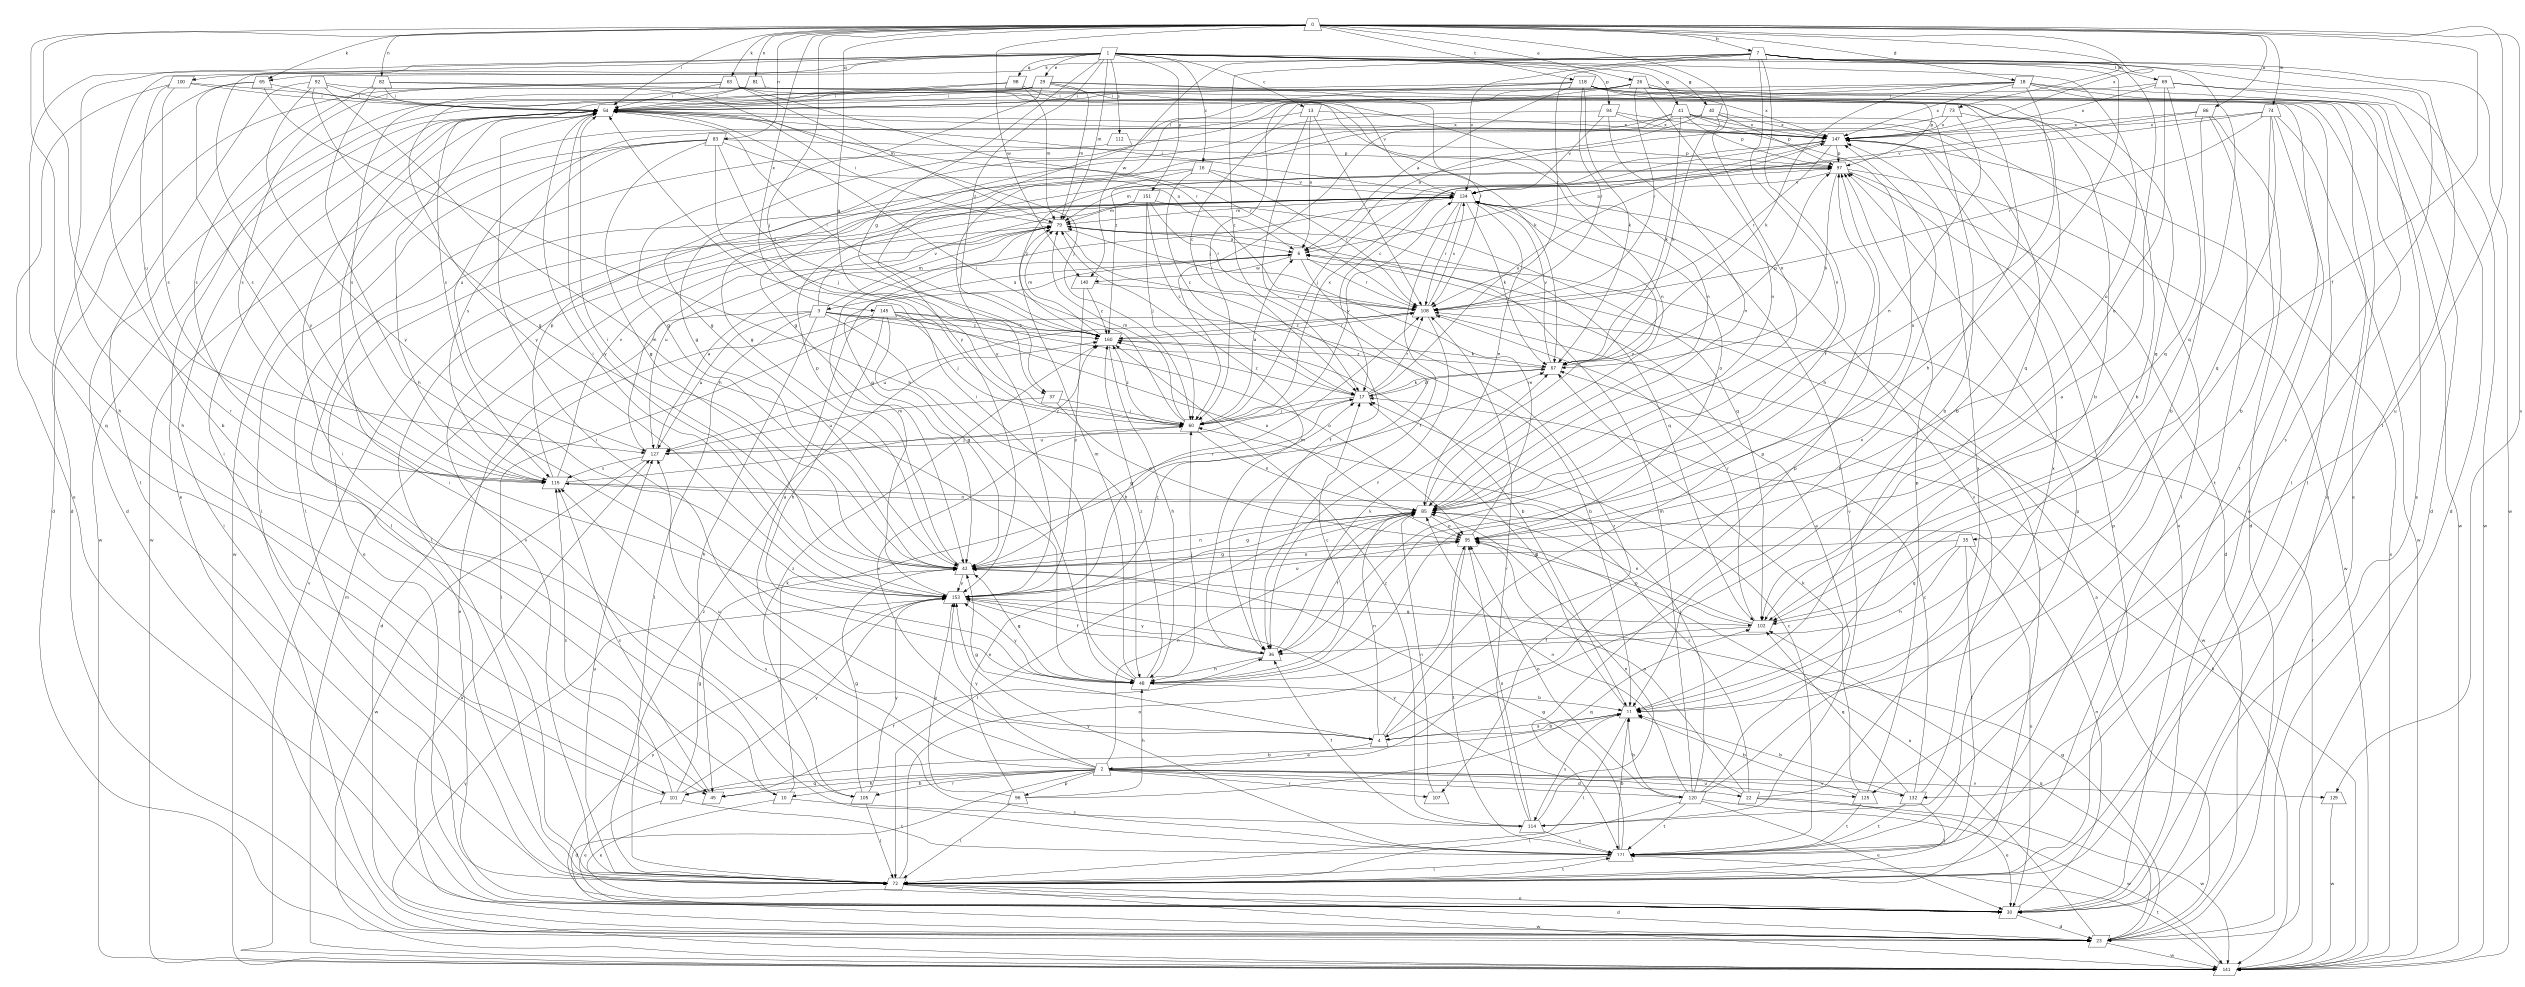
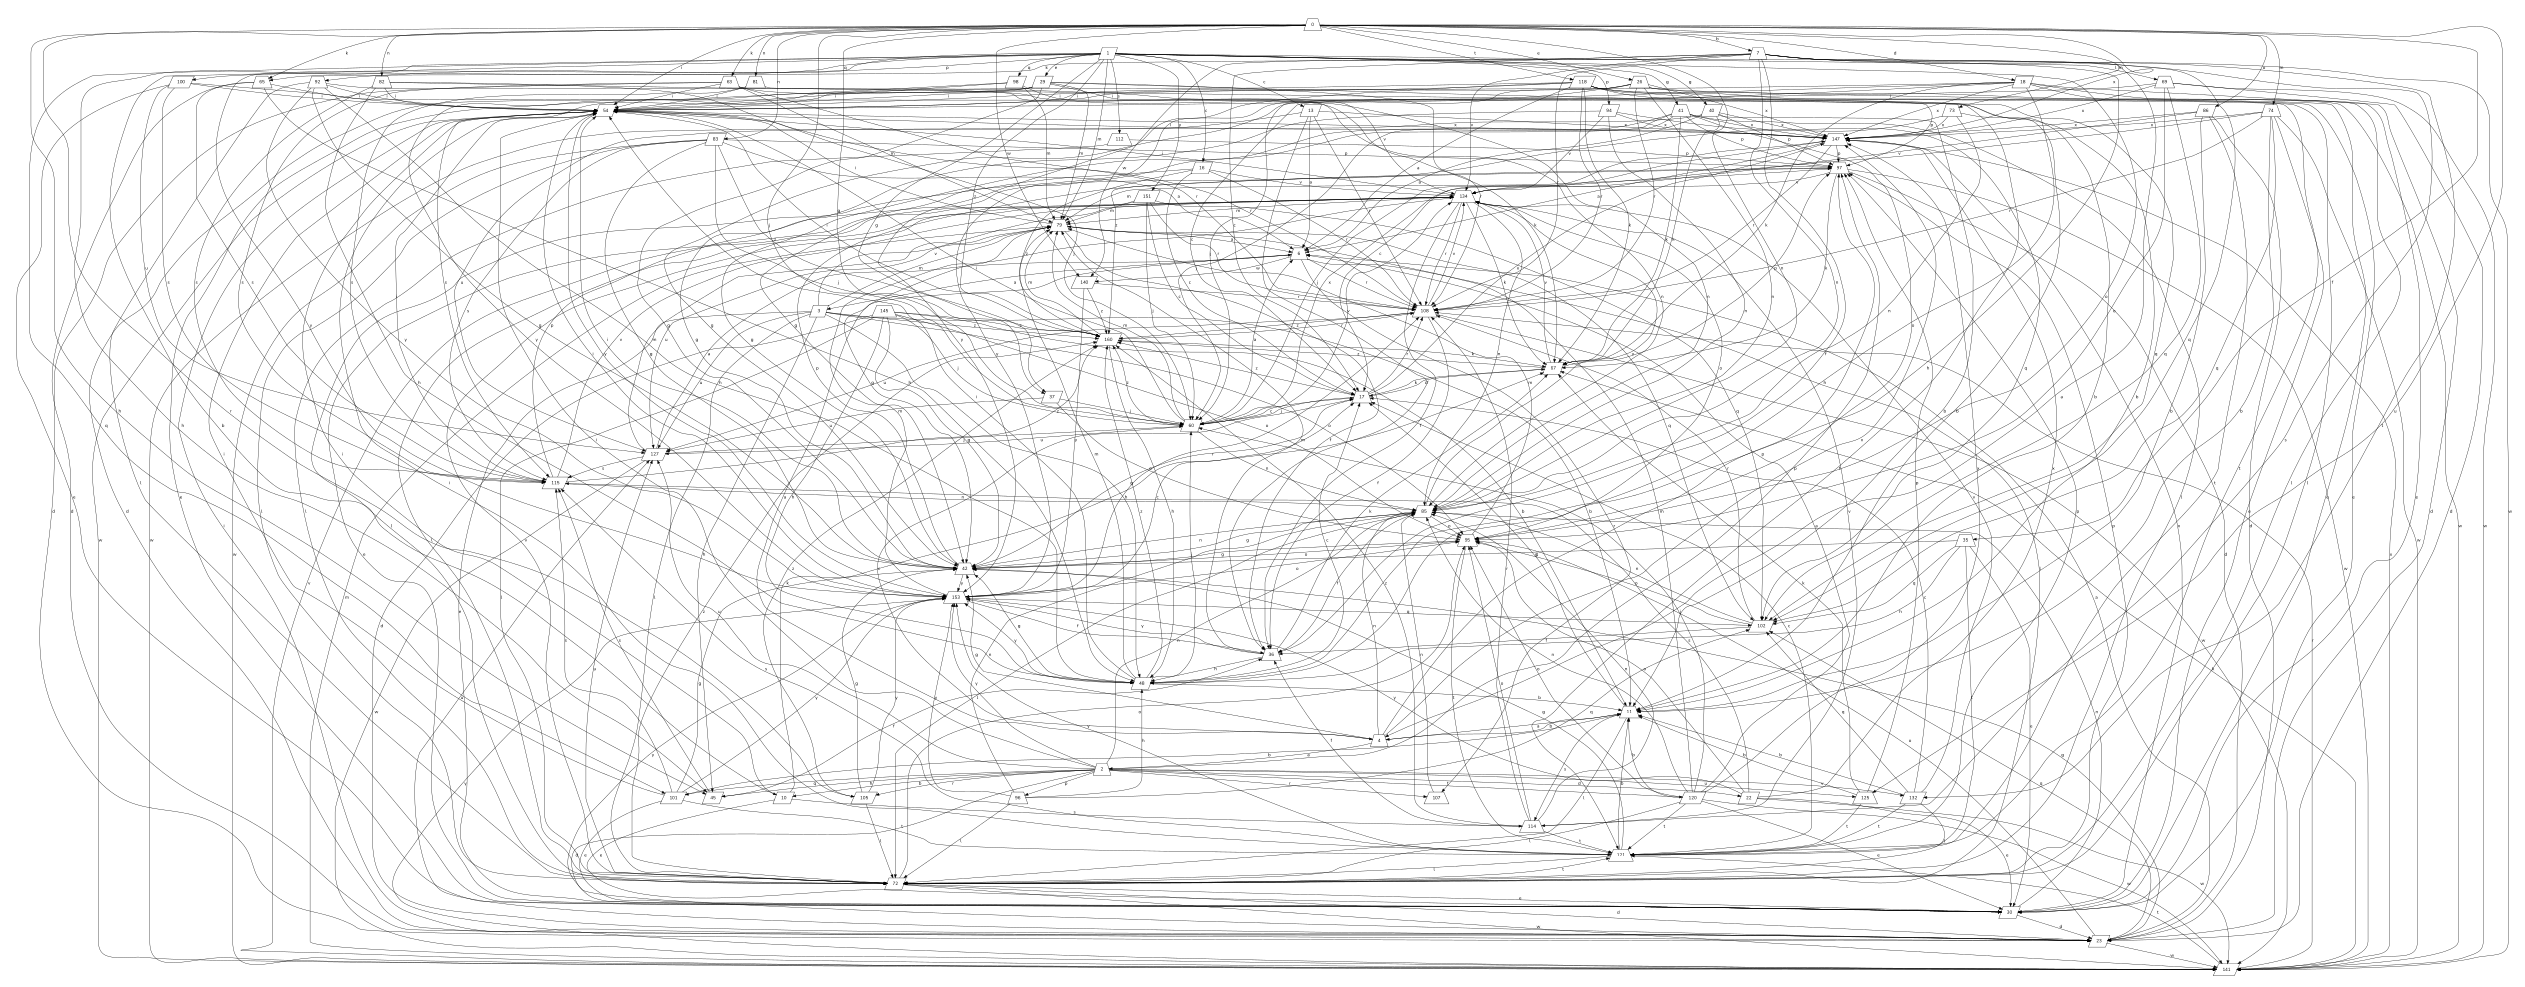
(805, 51) -> none
none -> (869, 70)
none -> (1267, 410)
(2334, 798) -> none
